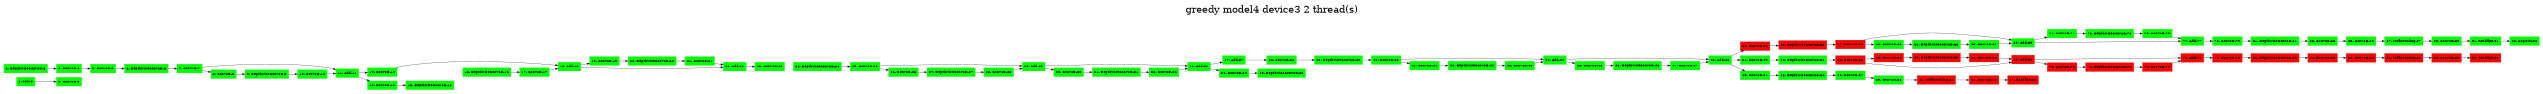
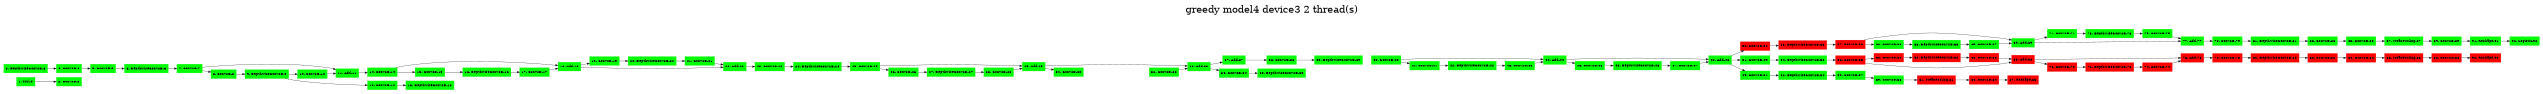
(1366, 60) -> none
none -> (788, 67)
none -> (430, 72)
(1116, 72) -> none
(363, 79) -> (325, 83)
